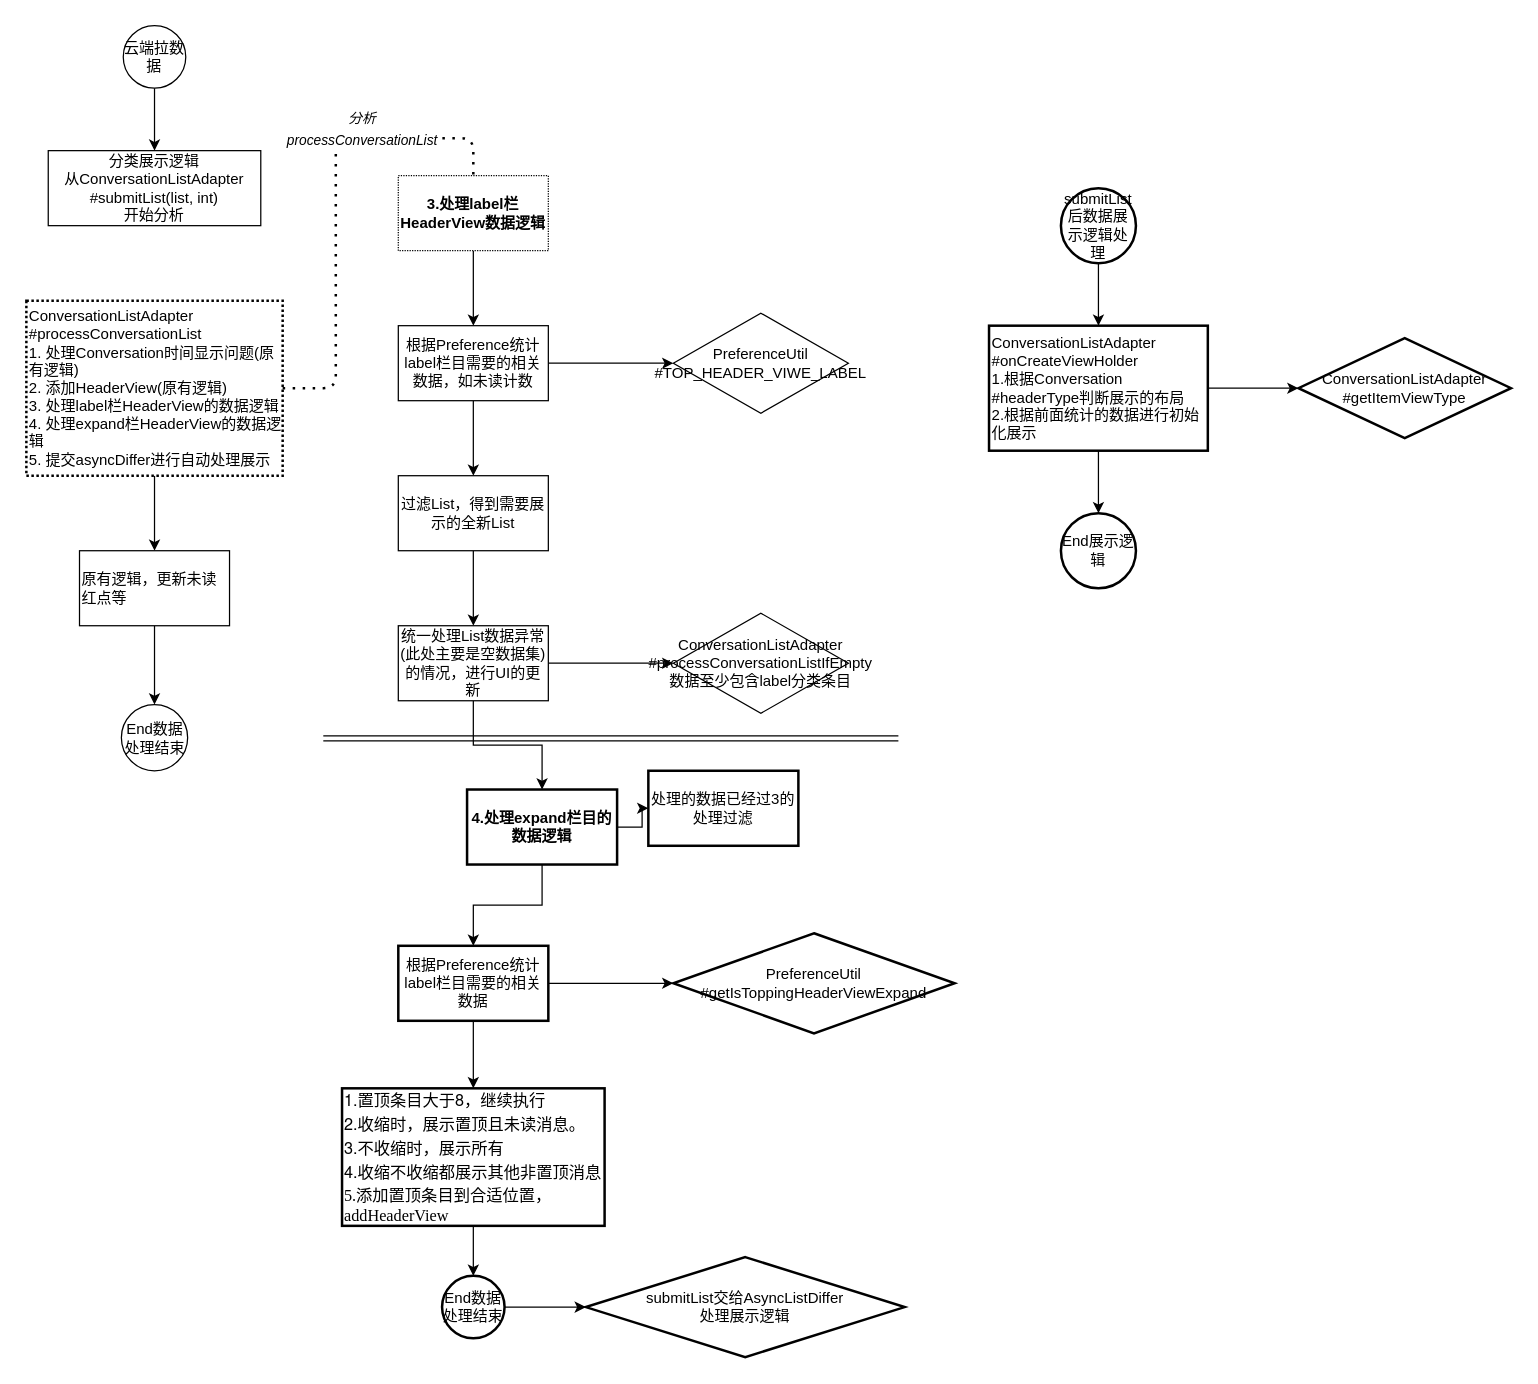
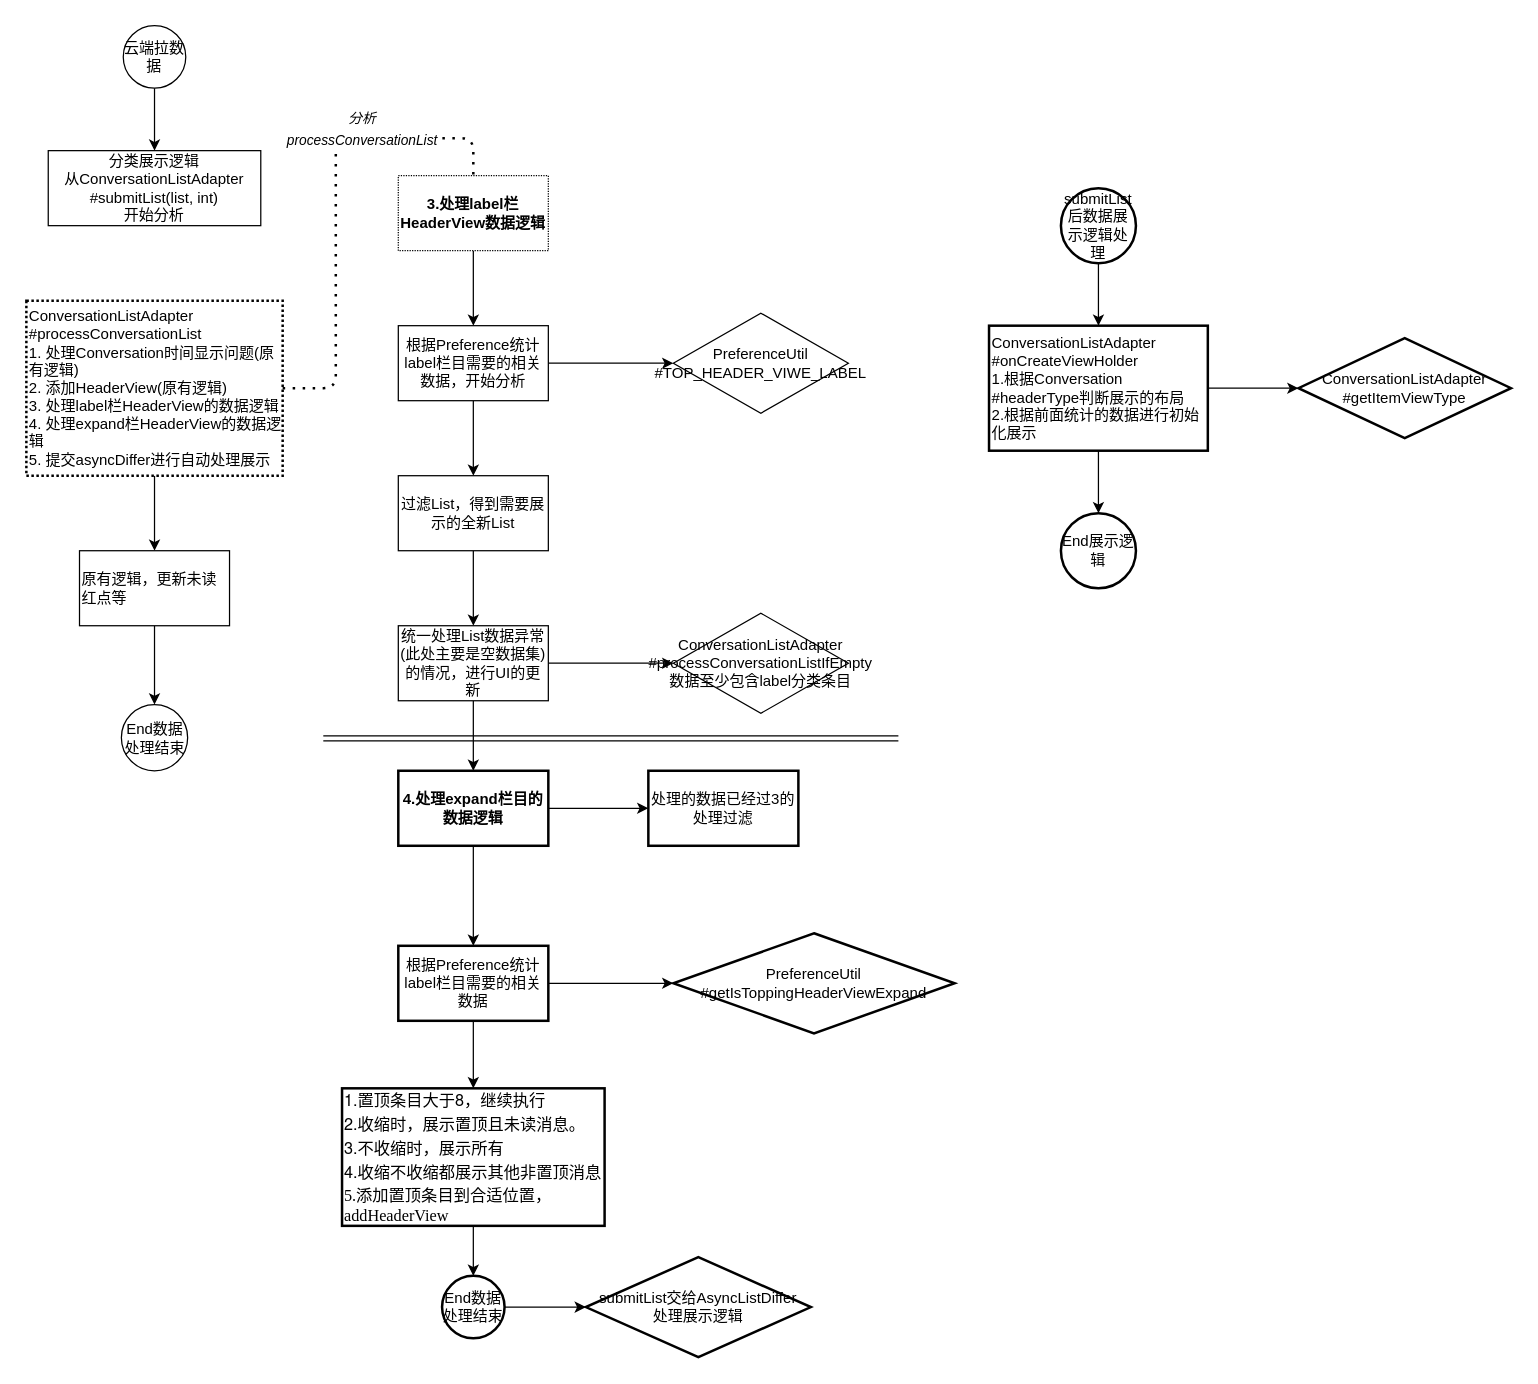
(473, 363) -> (473, 363)
(542, 827) -> (473, 808)
(745, 1307) -> (698, 1307)
